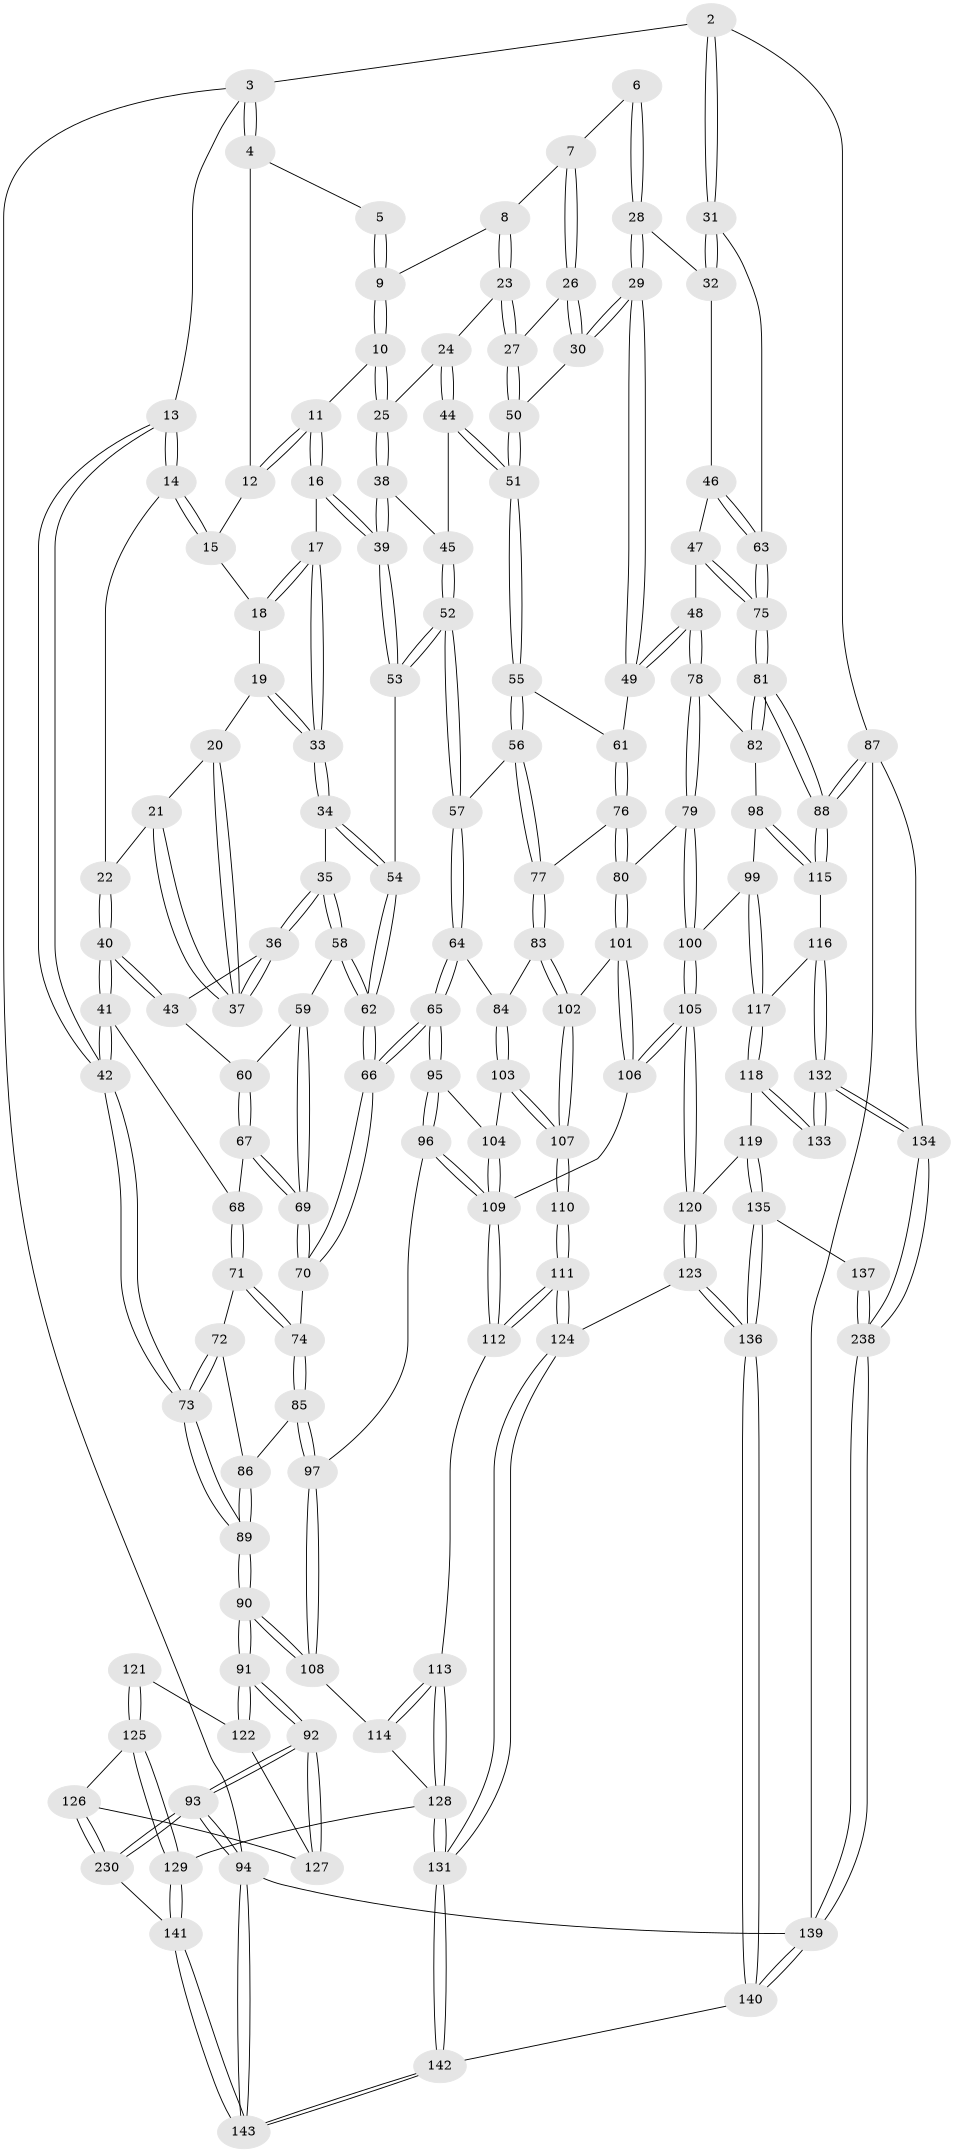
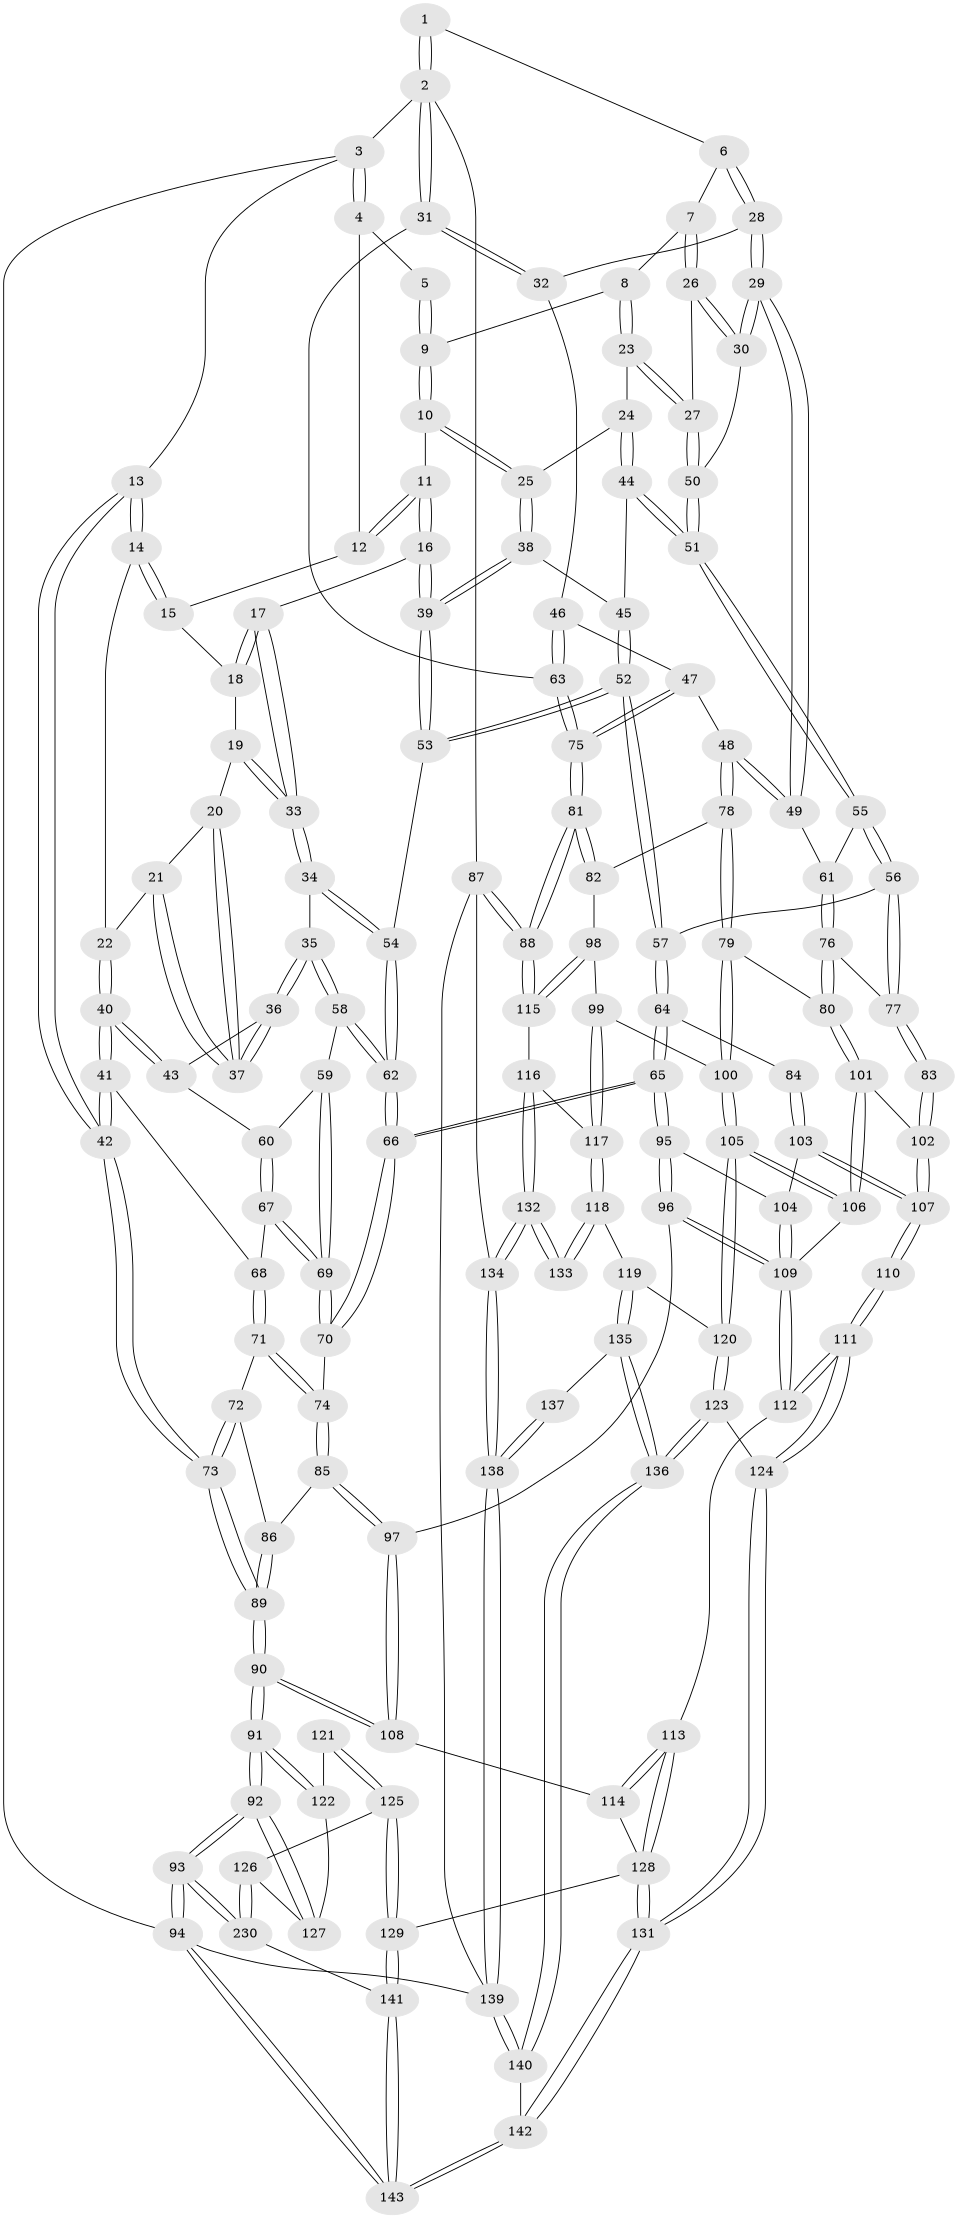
none -> (425, 20)
(520, 977) -> none
(864, 1340) -> (492, 1472)
